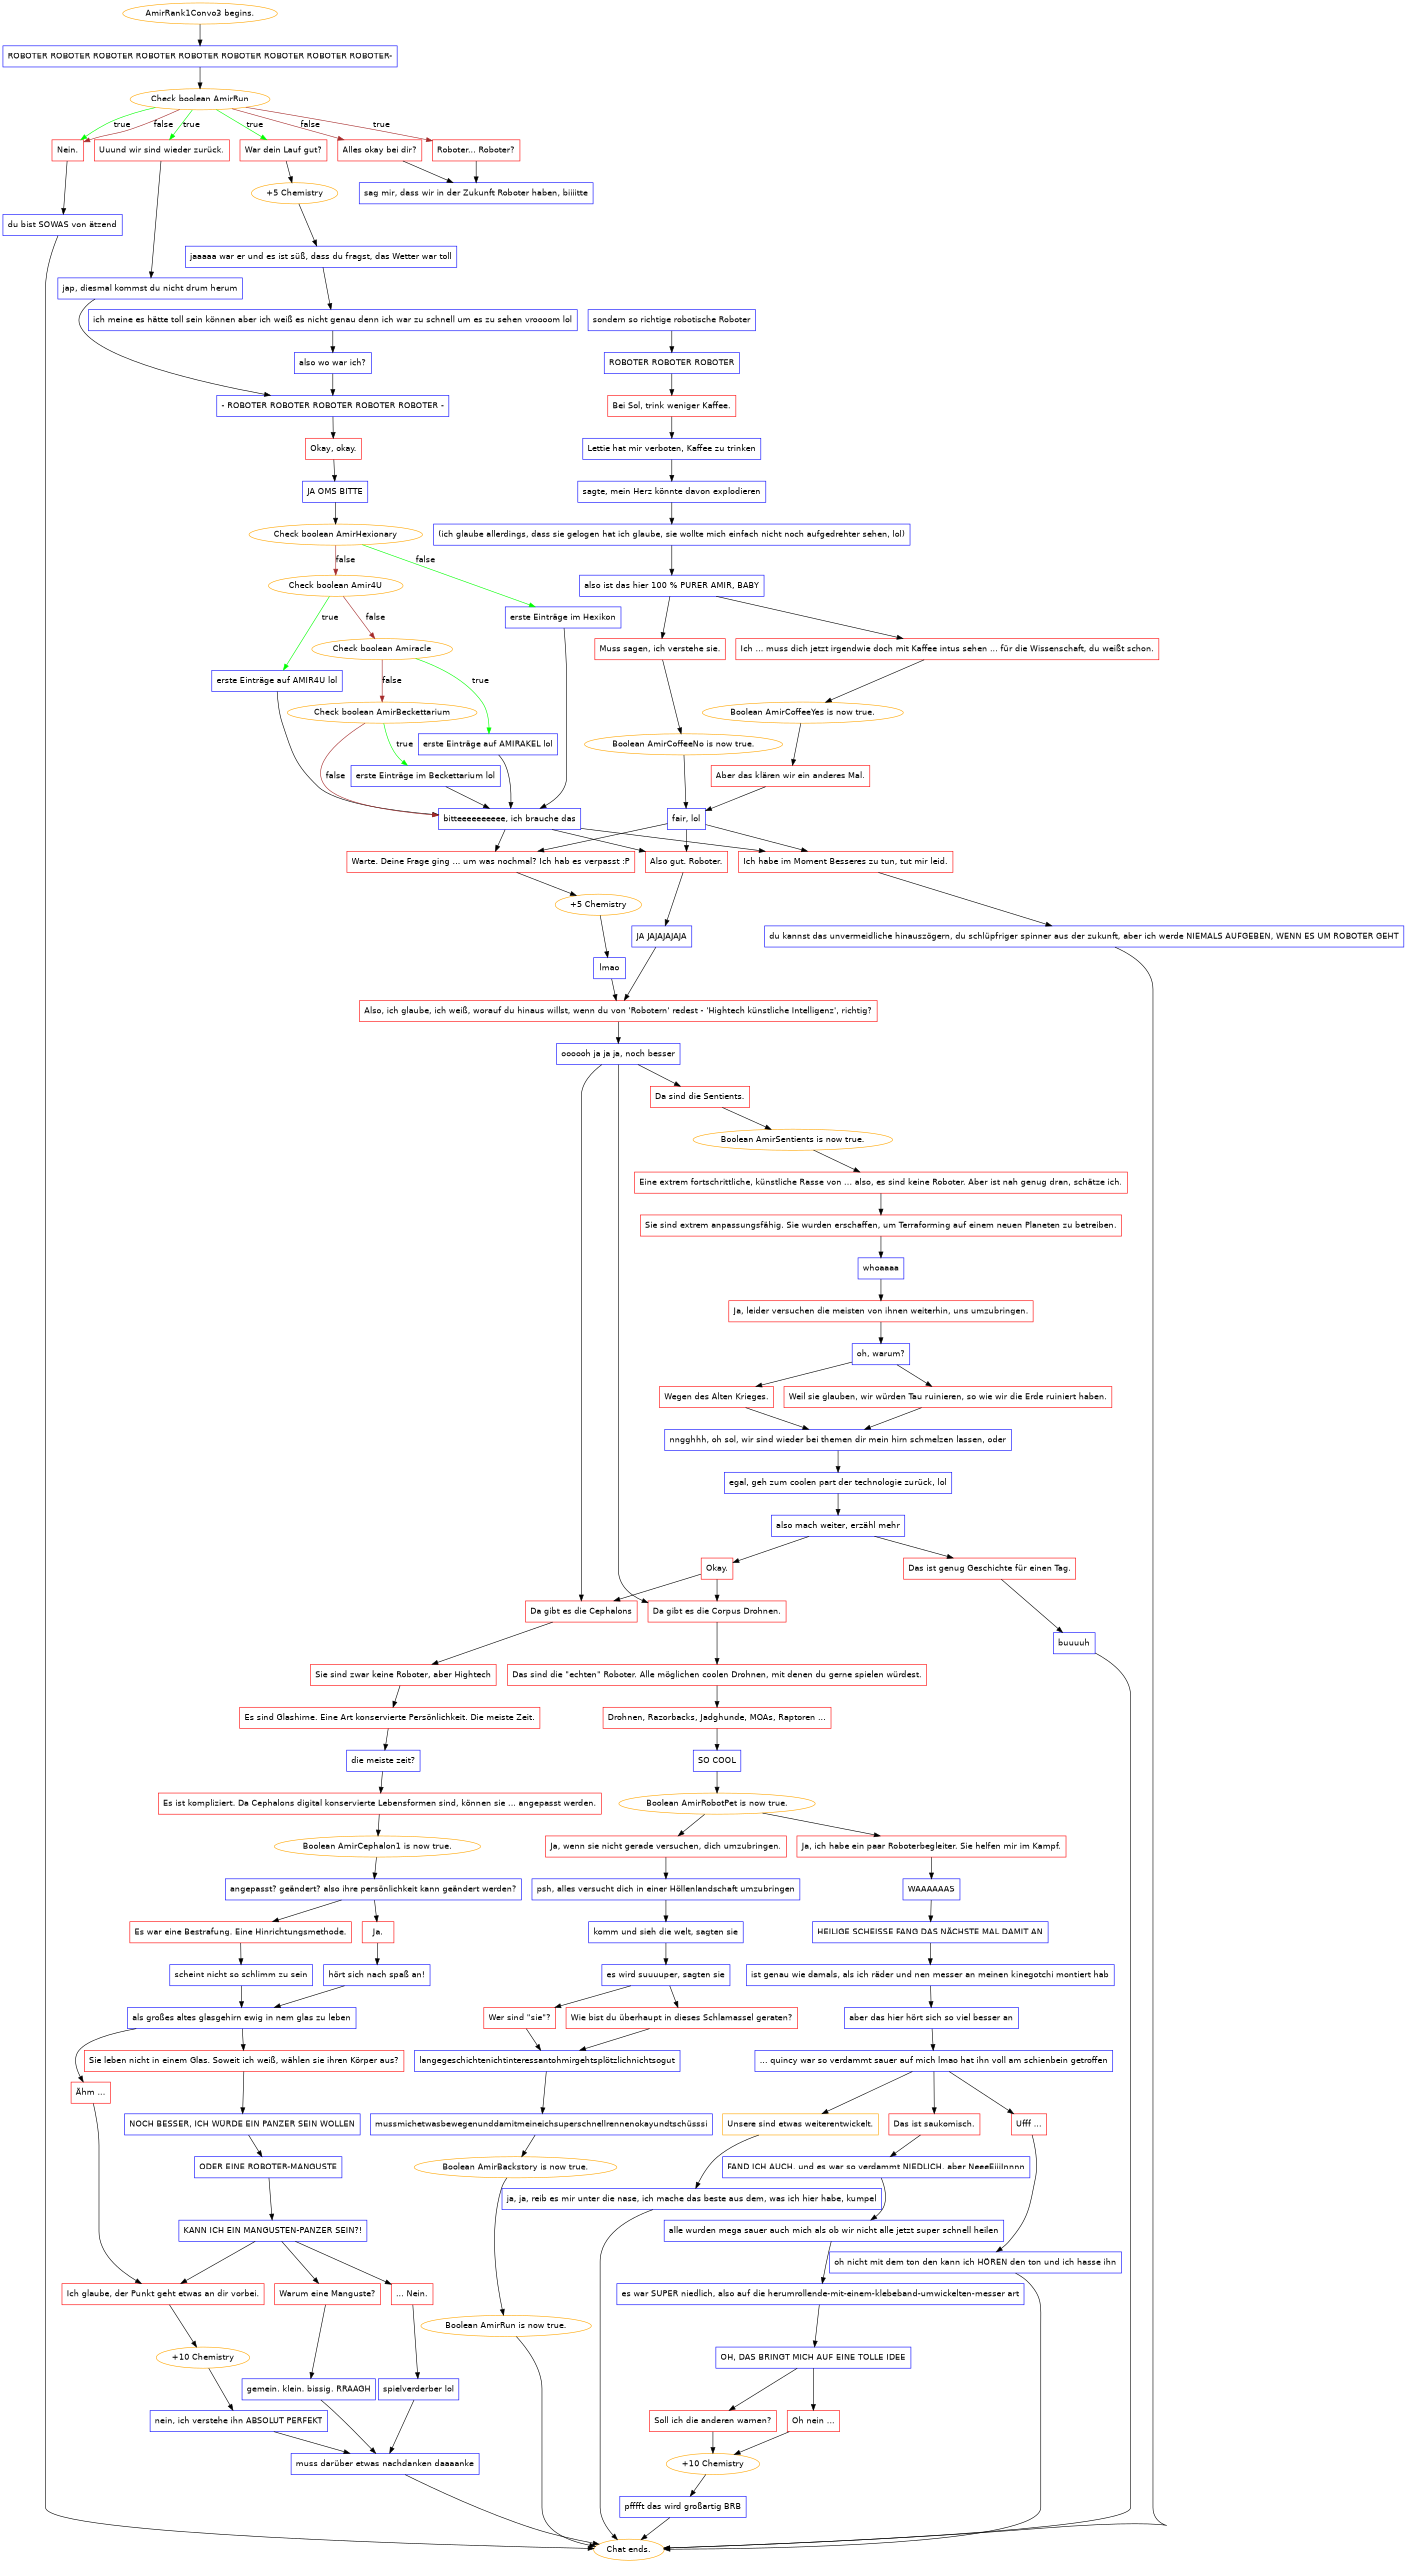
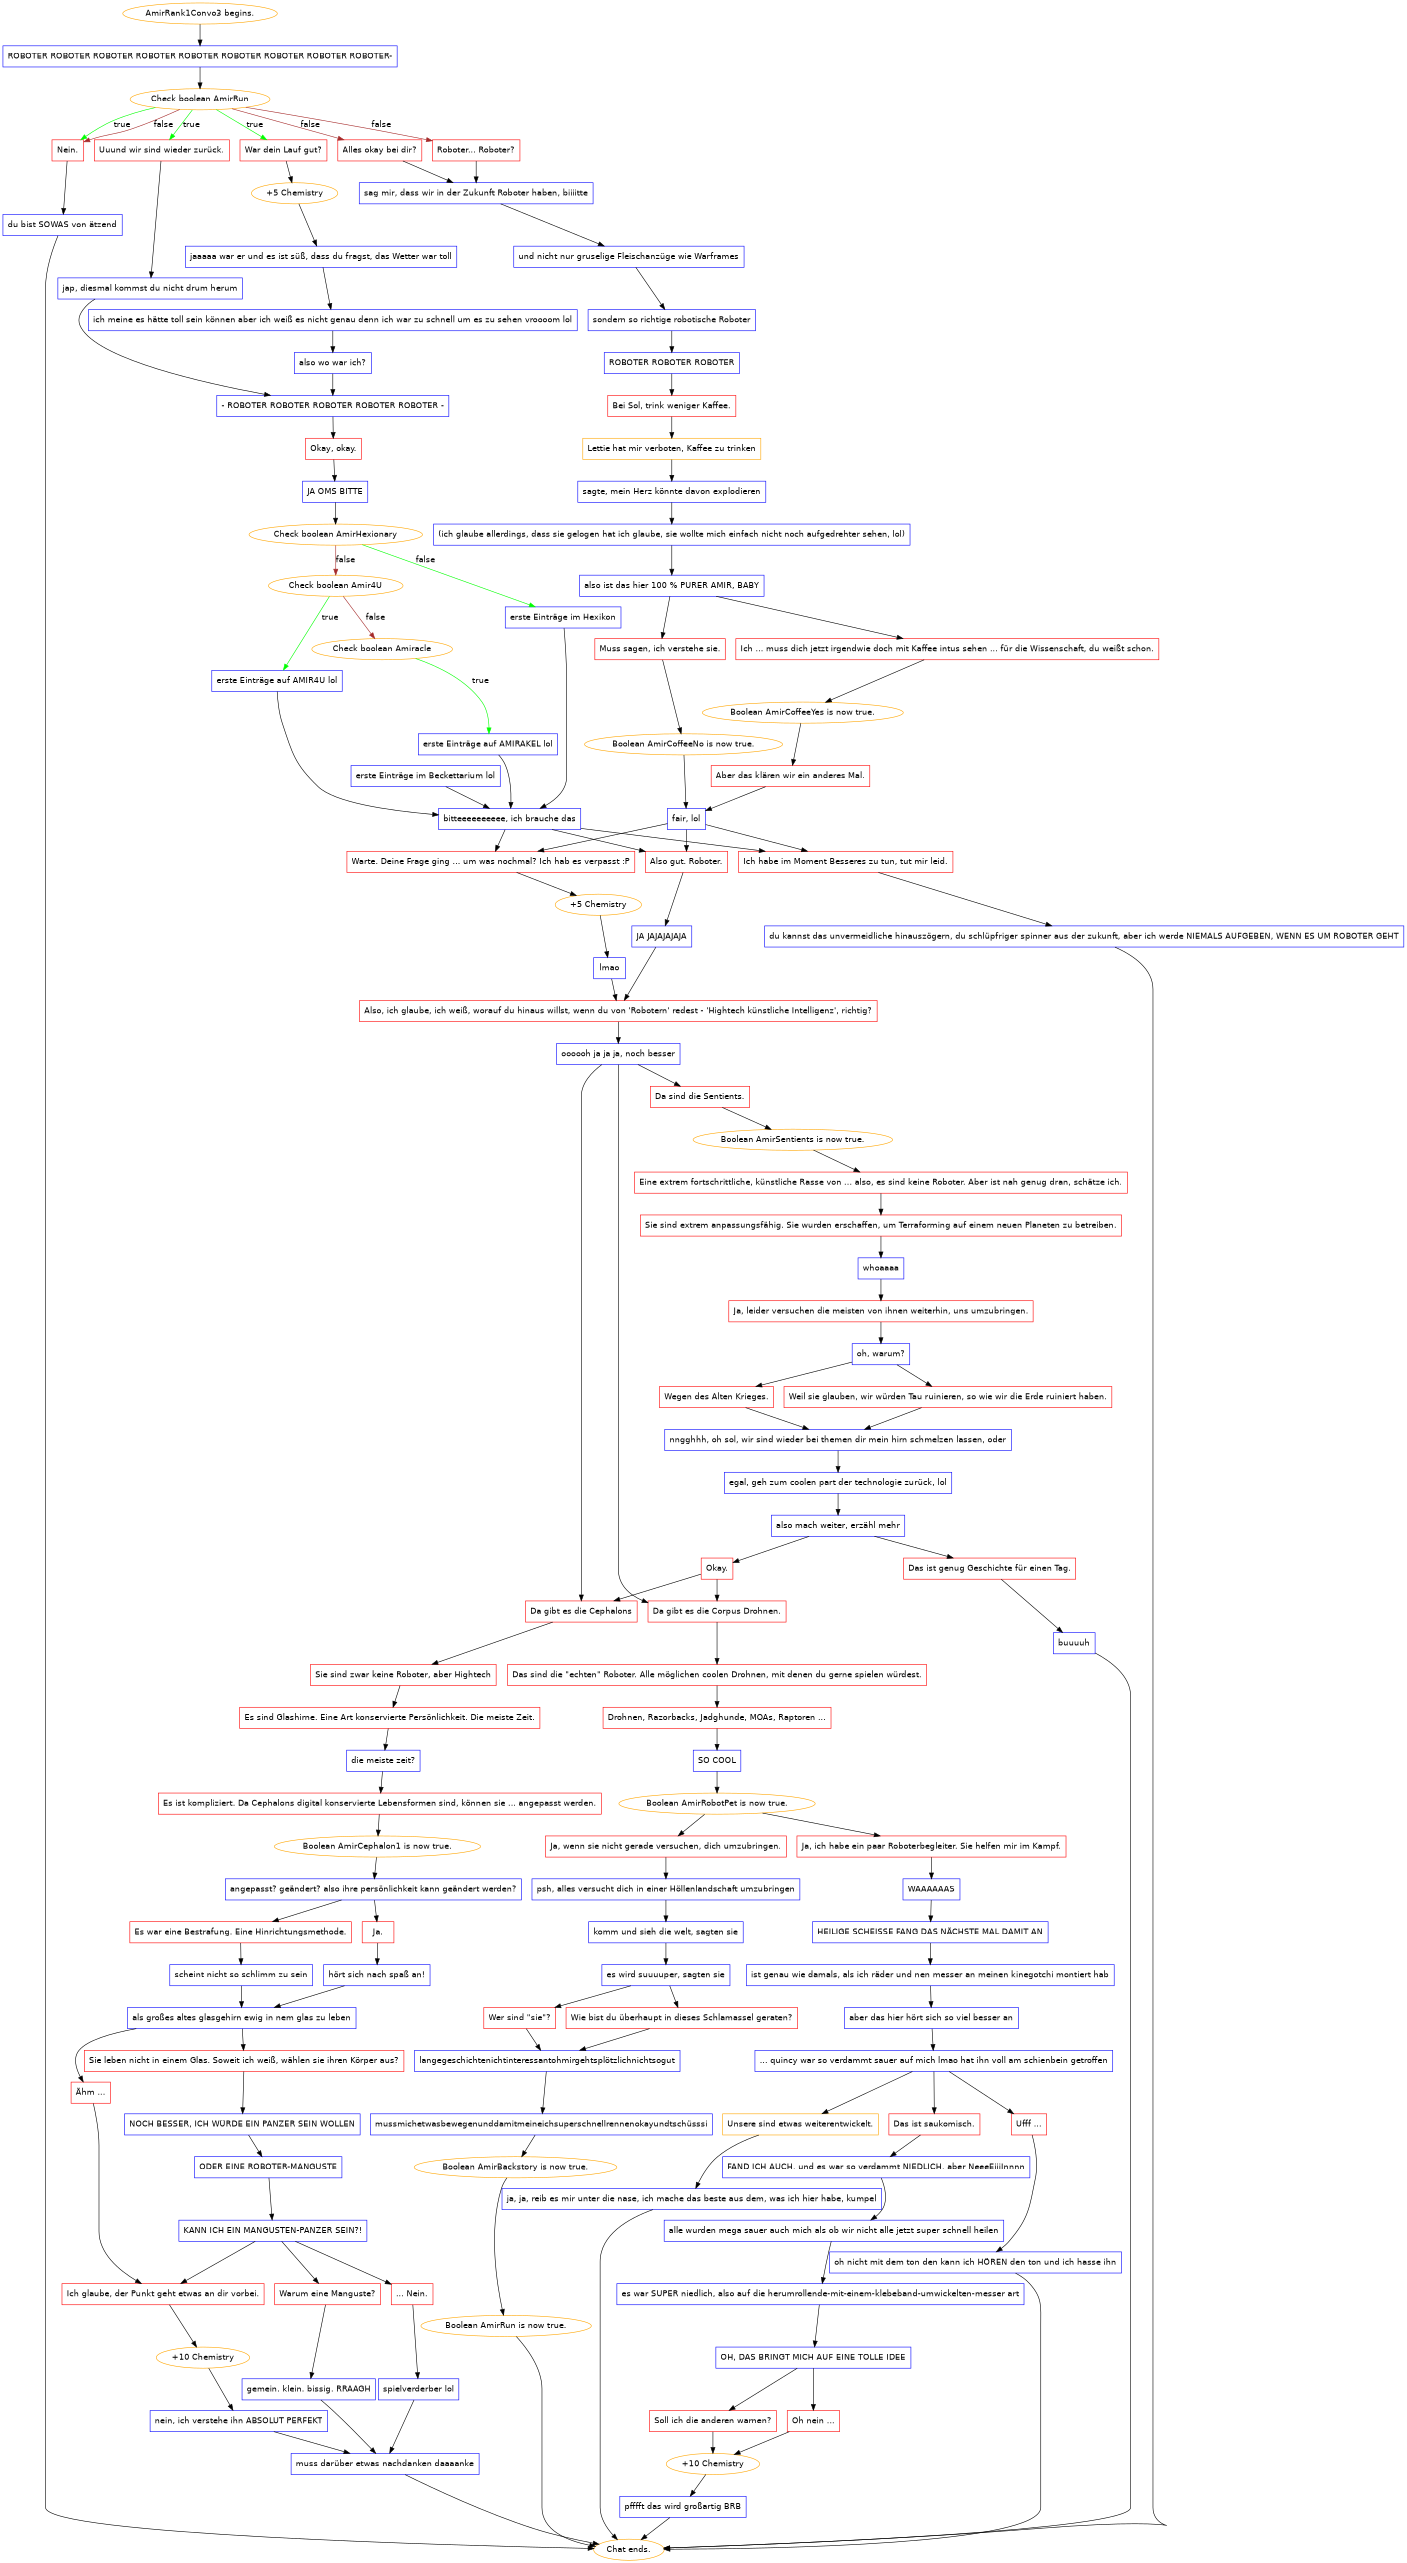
(382, 125) -> (382, 125)
none -> (629, 257)
(672, 449) -> (672, 449)
(382, 713) -> none
